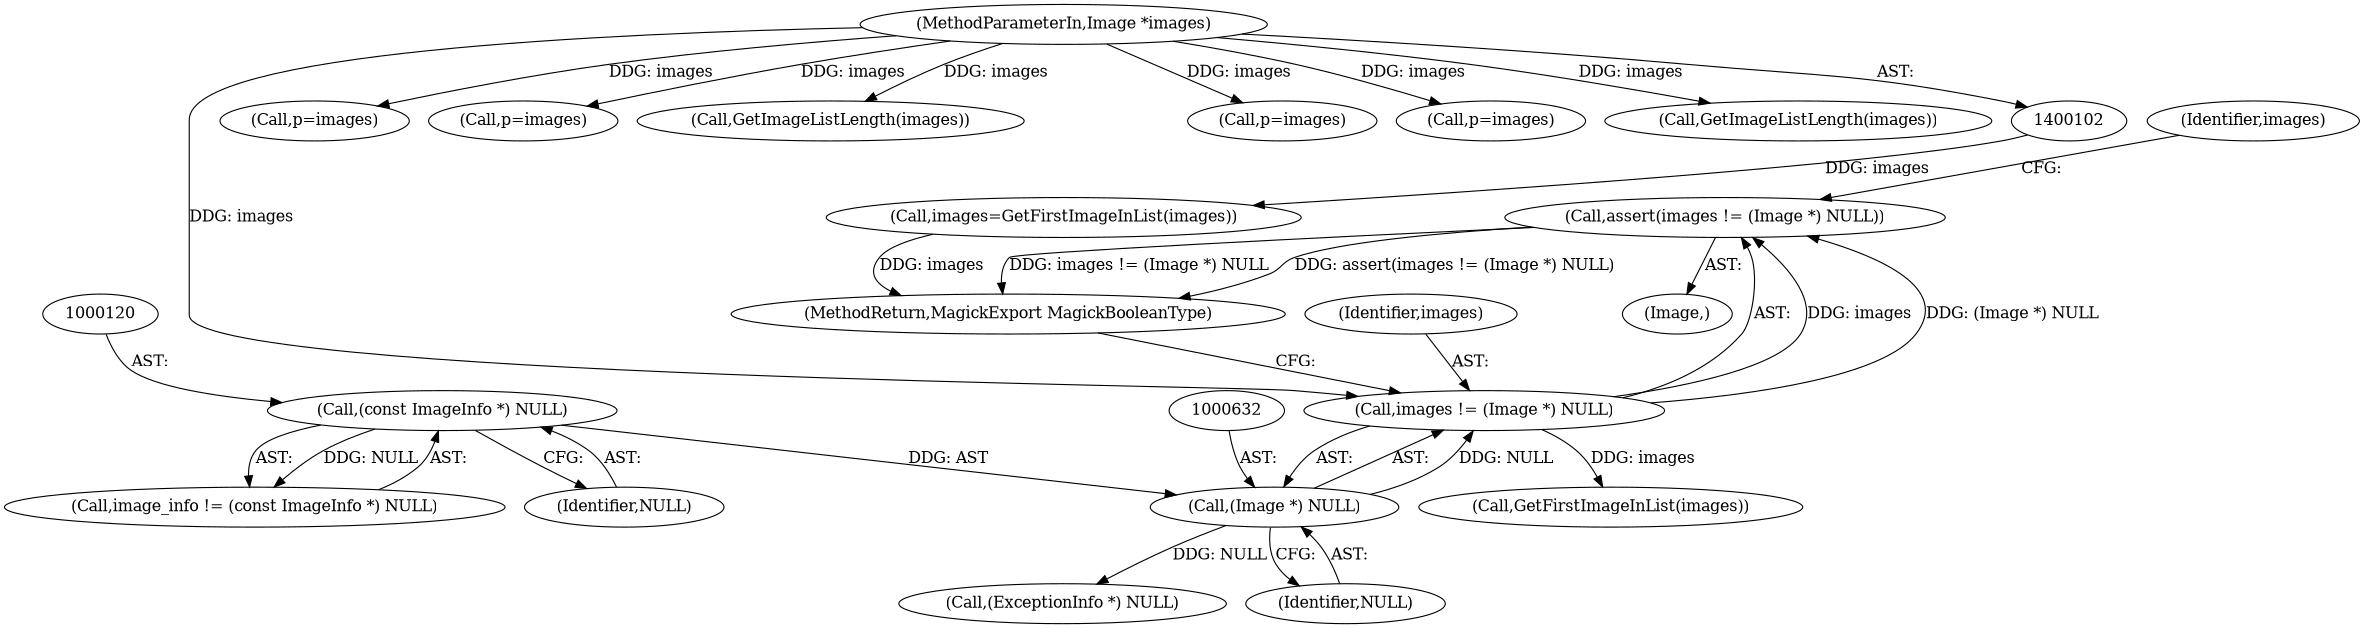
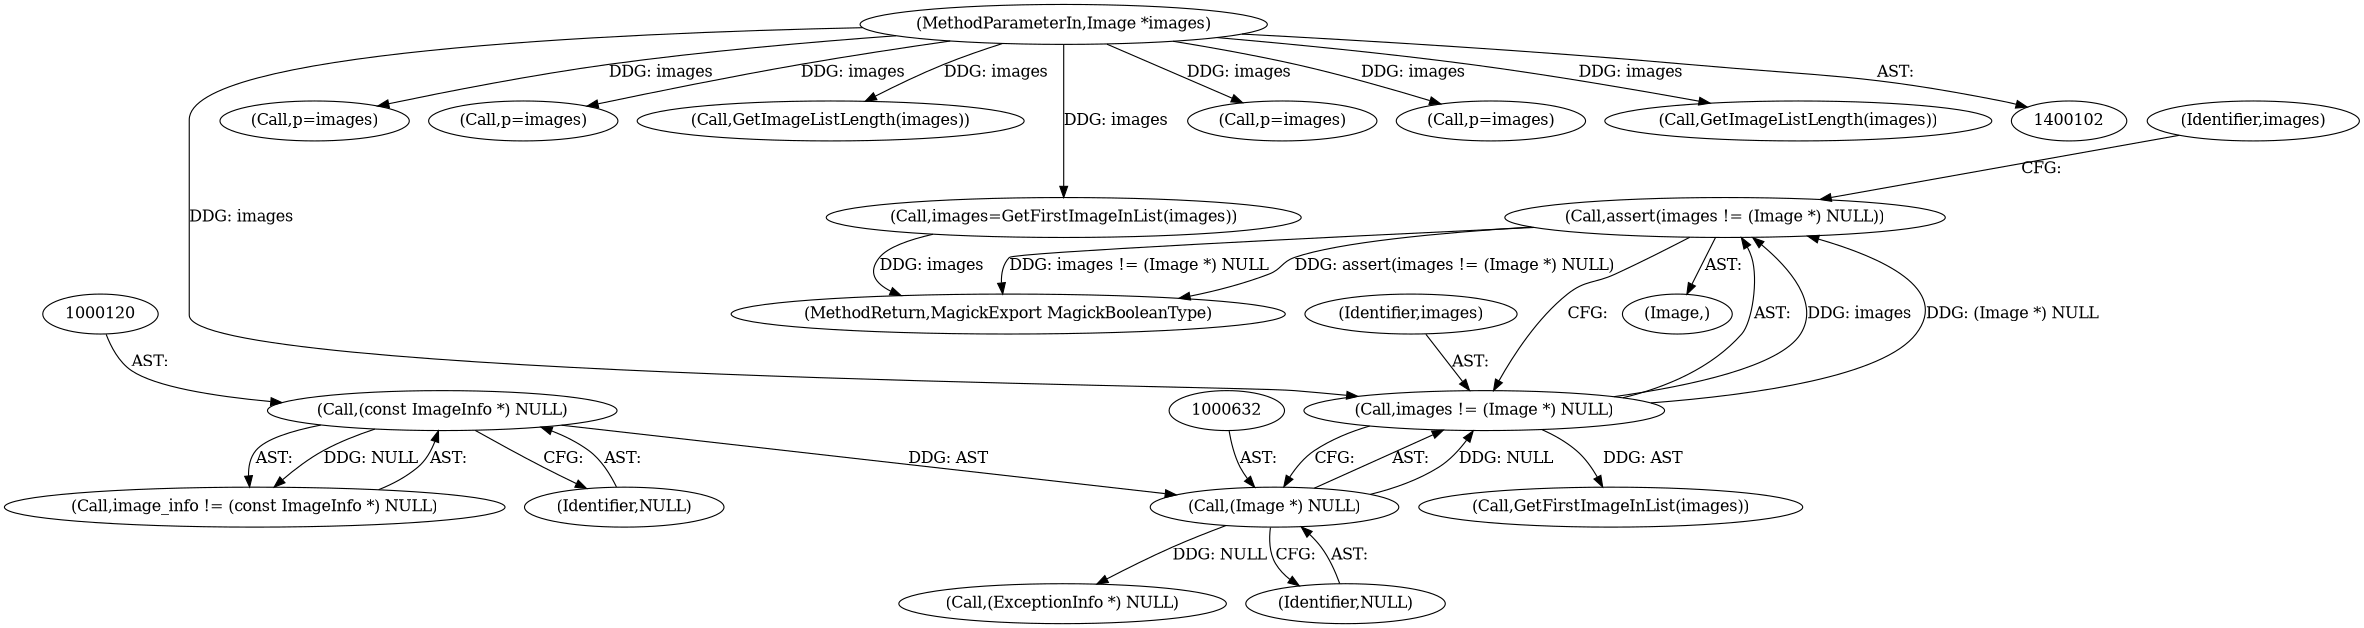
(1647, 178) -> (1064, 115)
(1244, 362) -> (1578, 287)
(1337, 459) -> (1337, 459)
(1643, 459) -> (1643, 459)
